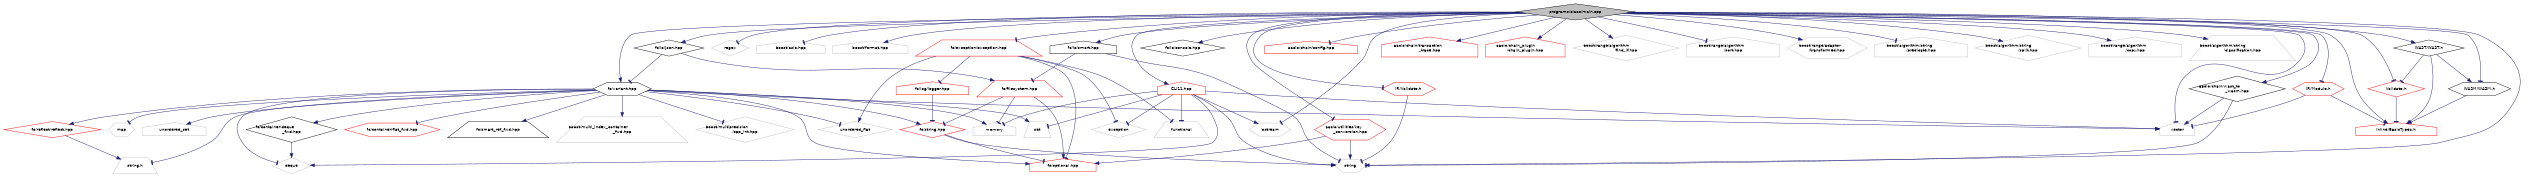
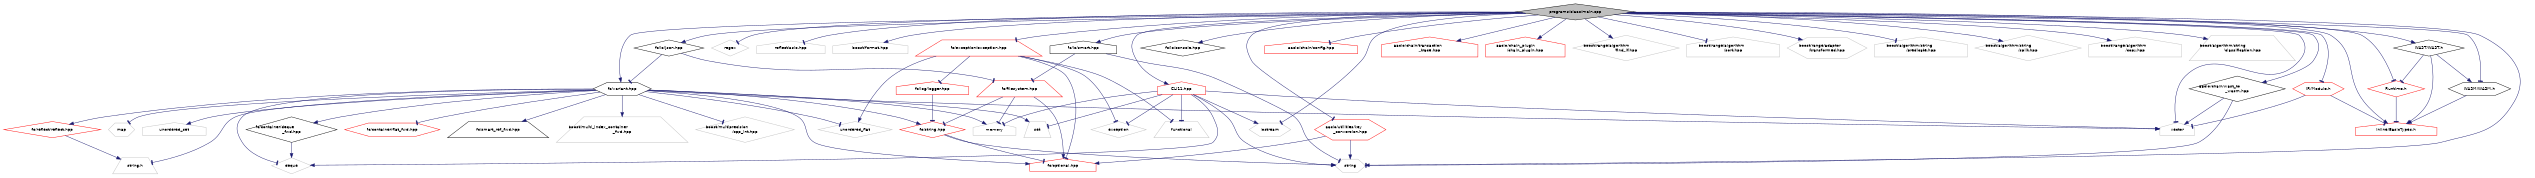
(791, 48) -> (791, 48)
(836, 70) -> (836, 70)
(1408, 89) -> none
(2396, 89) -> (2396, 89)
